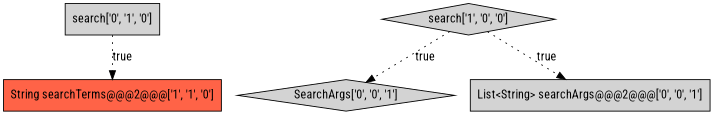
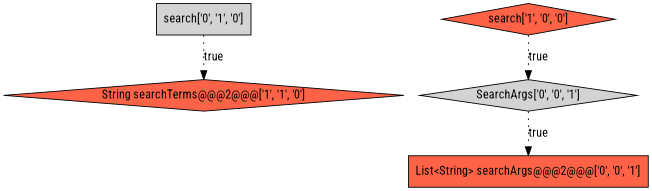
(469, 19) -> (528, 19)
(523, 53) -> (528, 129)
(112, 95) -> (204, 95)
(590, 95) -> (528, 172)
